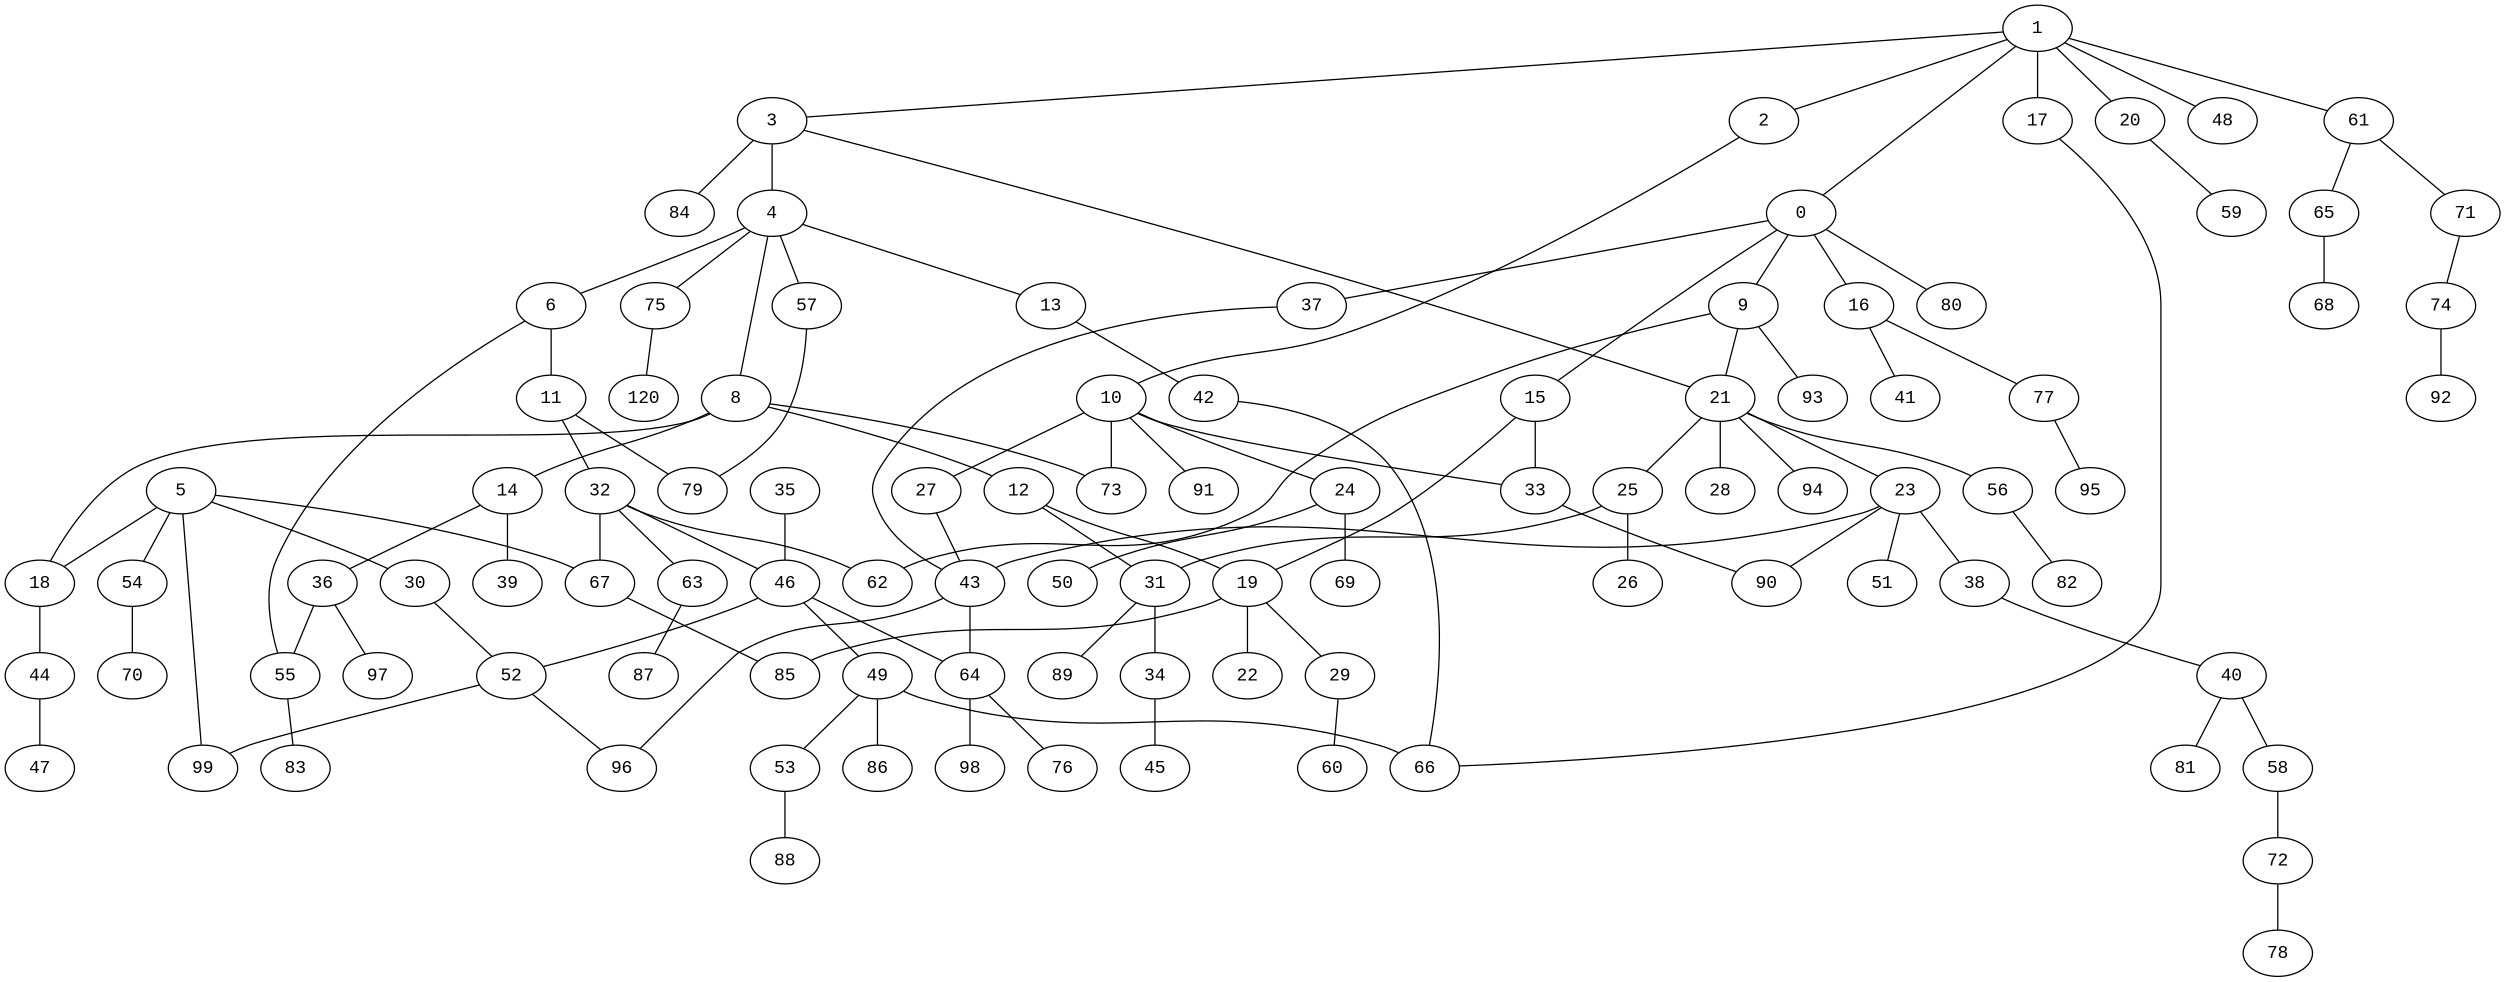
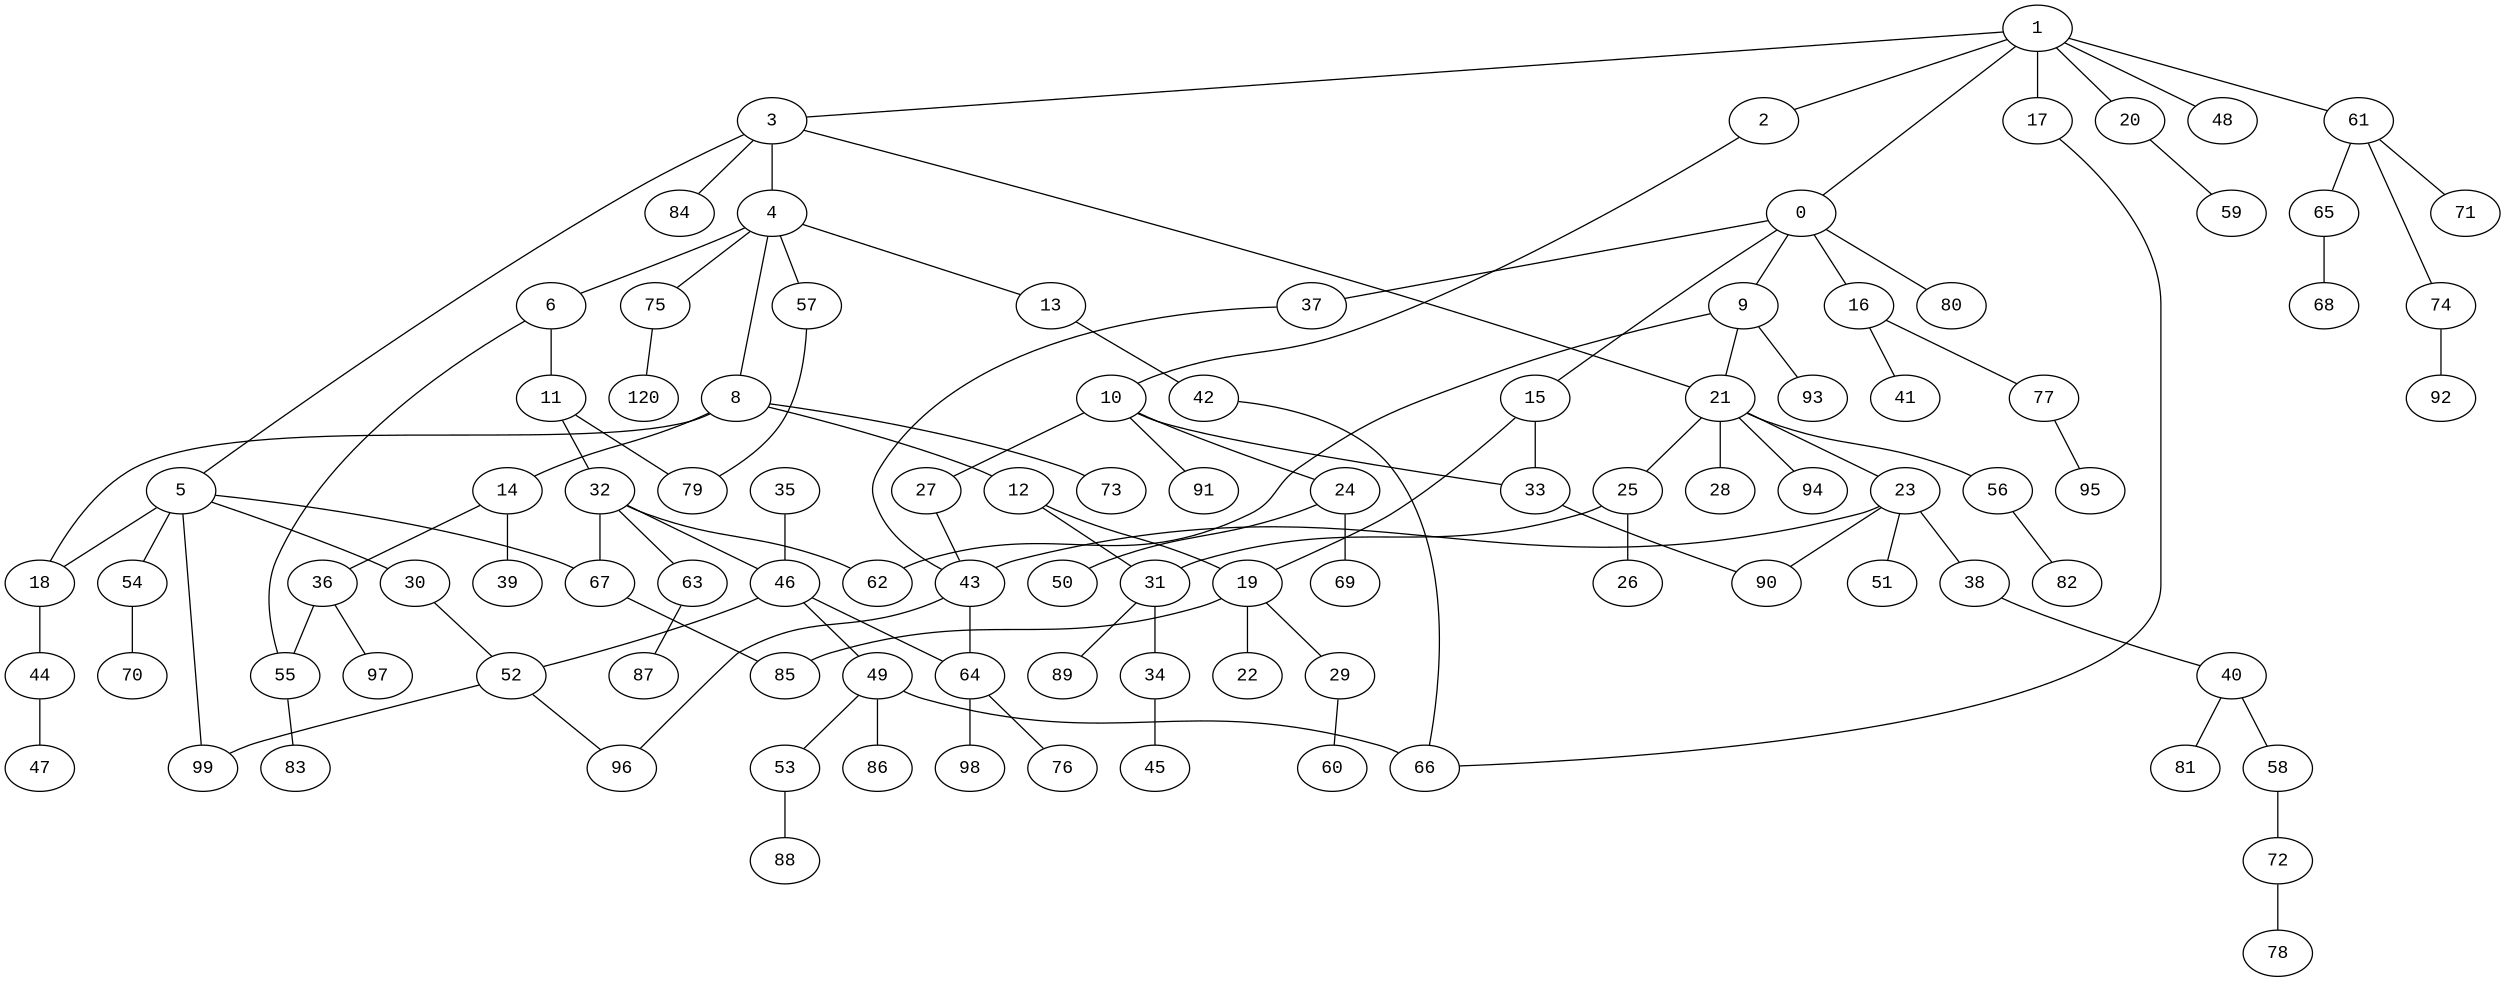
(2453, 260) -> (2400, 213)
none -> (467, 292)
(1111, 445) -> none
